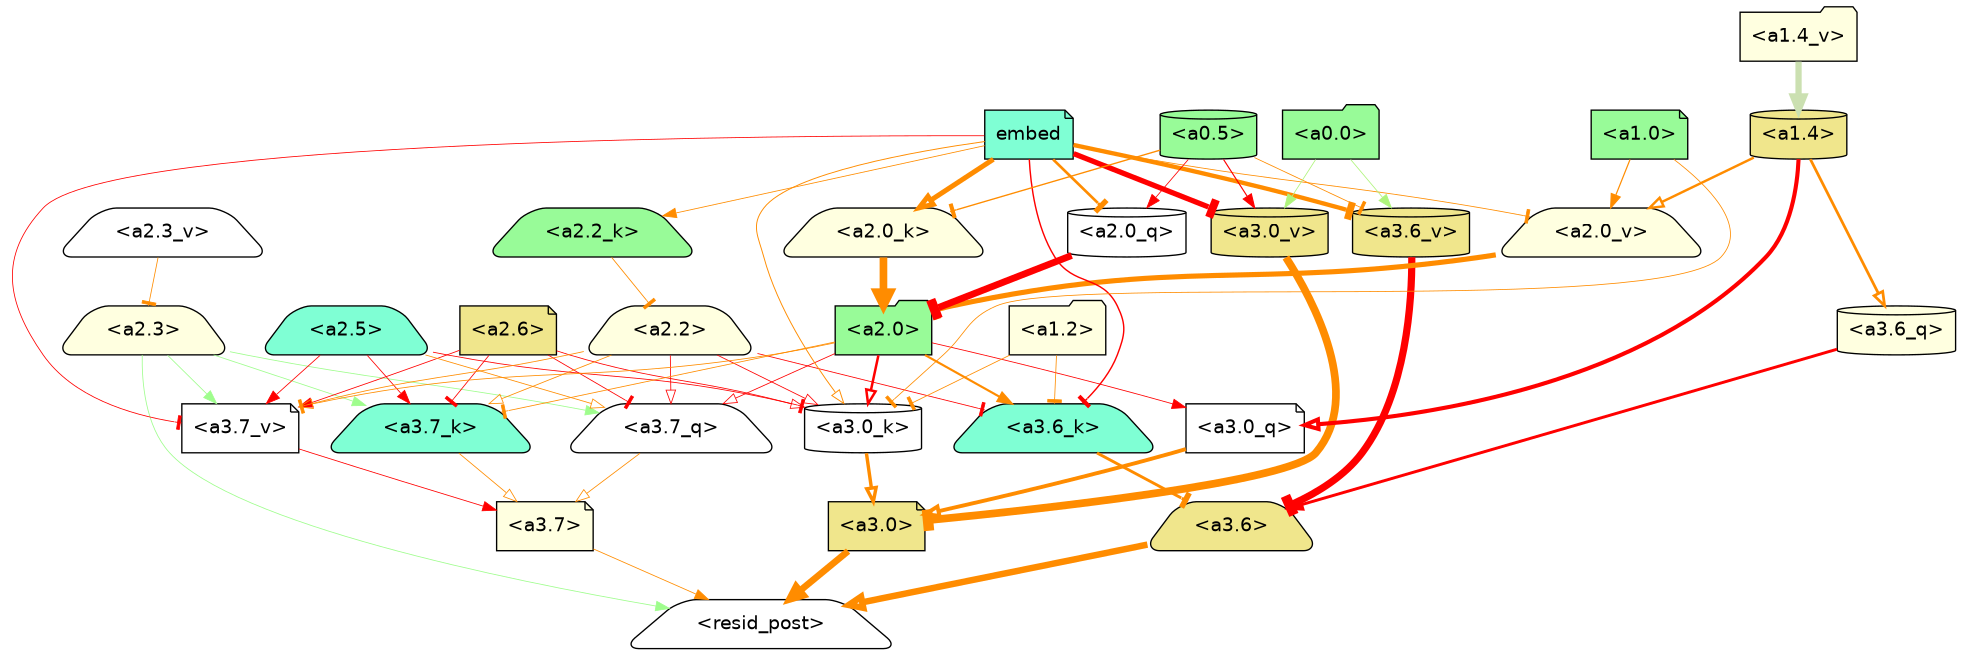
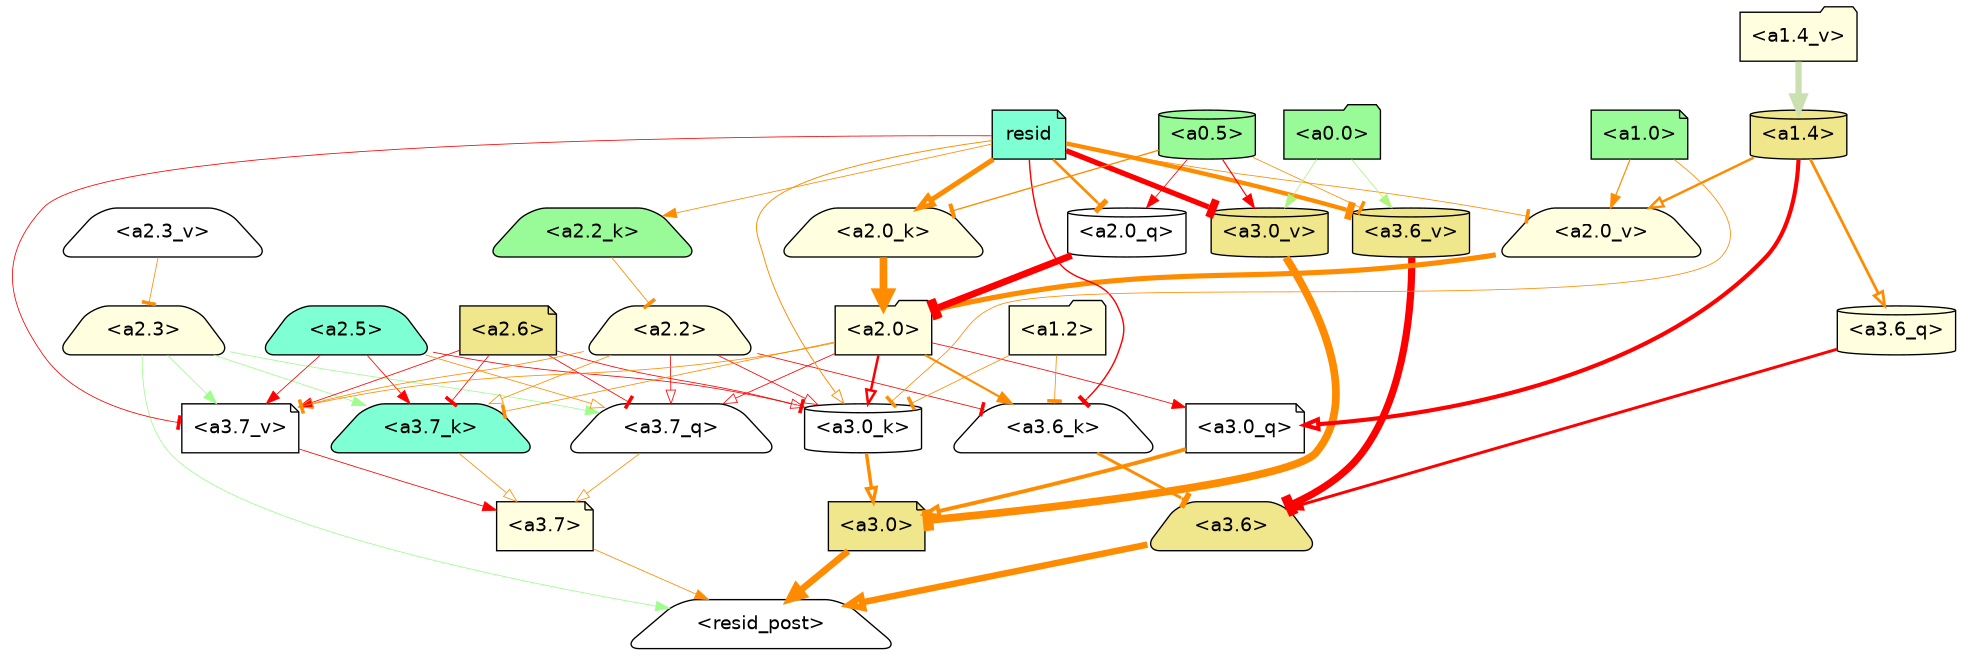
(1029, 135) -> (1029, 135)
(883, 330) -> (883, 330)
(1053, 428) -> (1053, 428)
